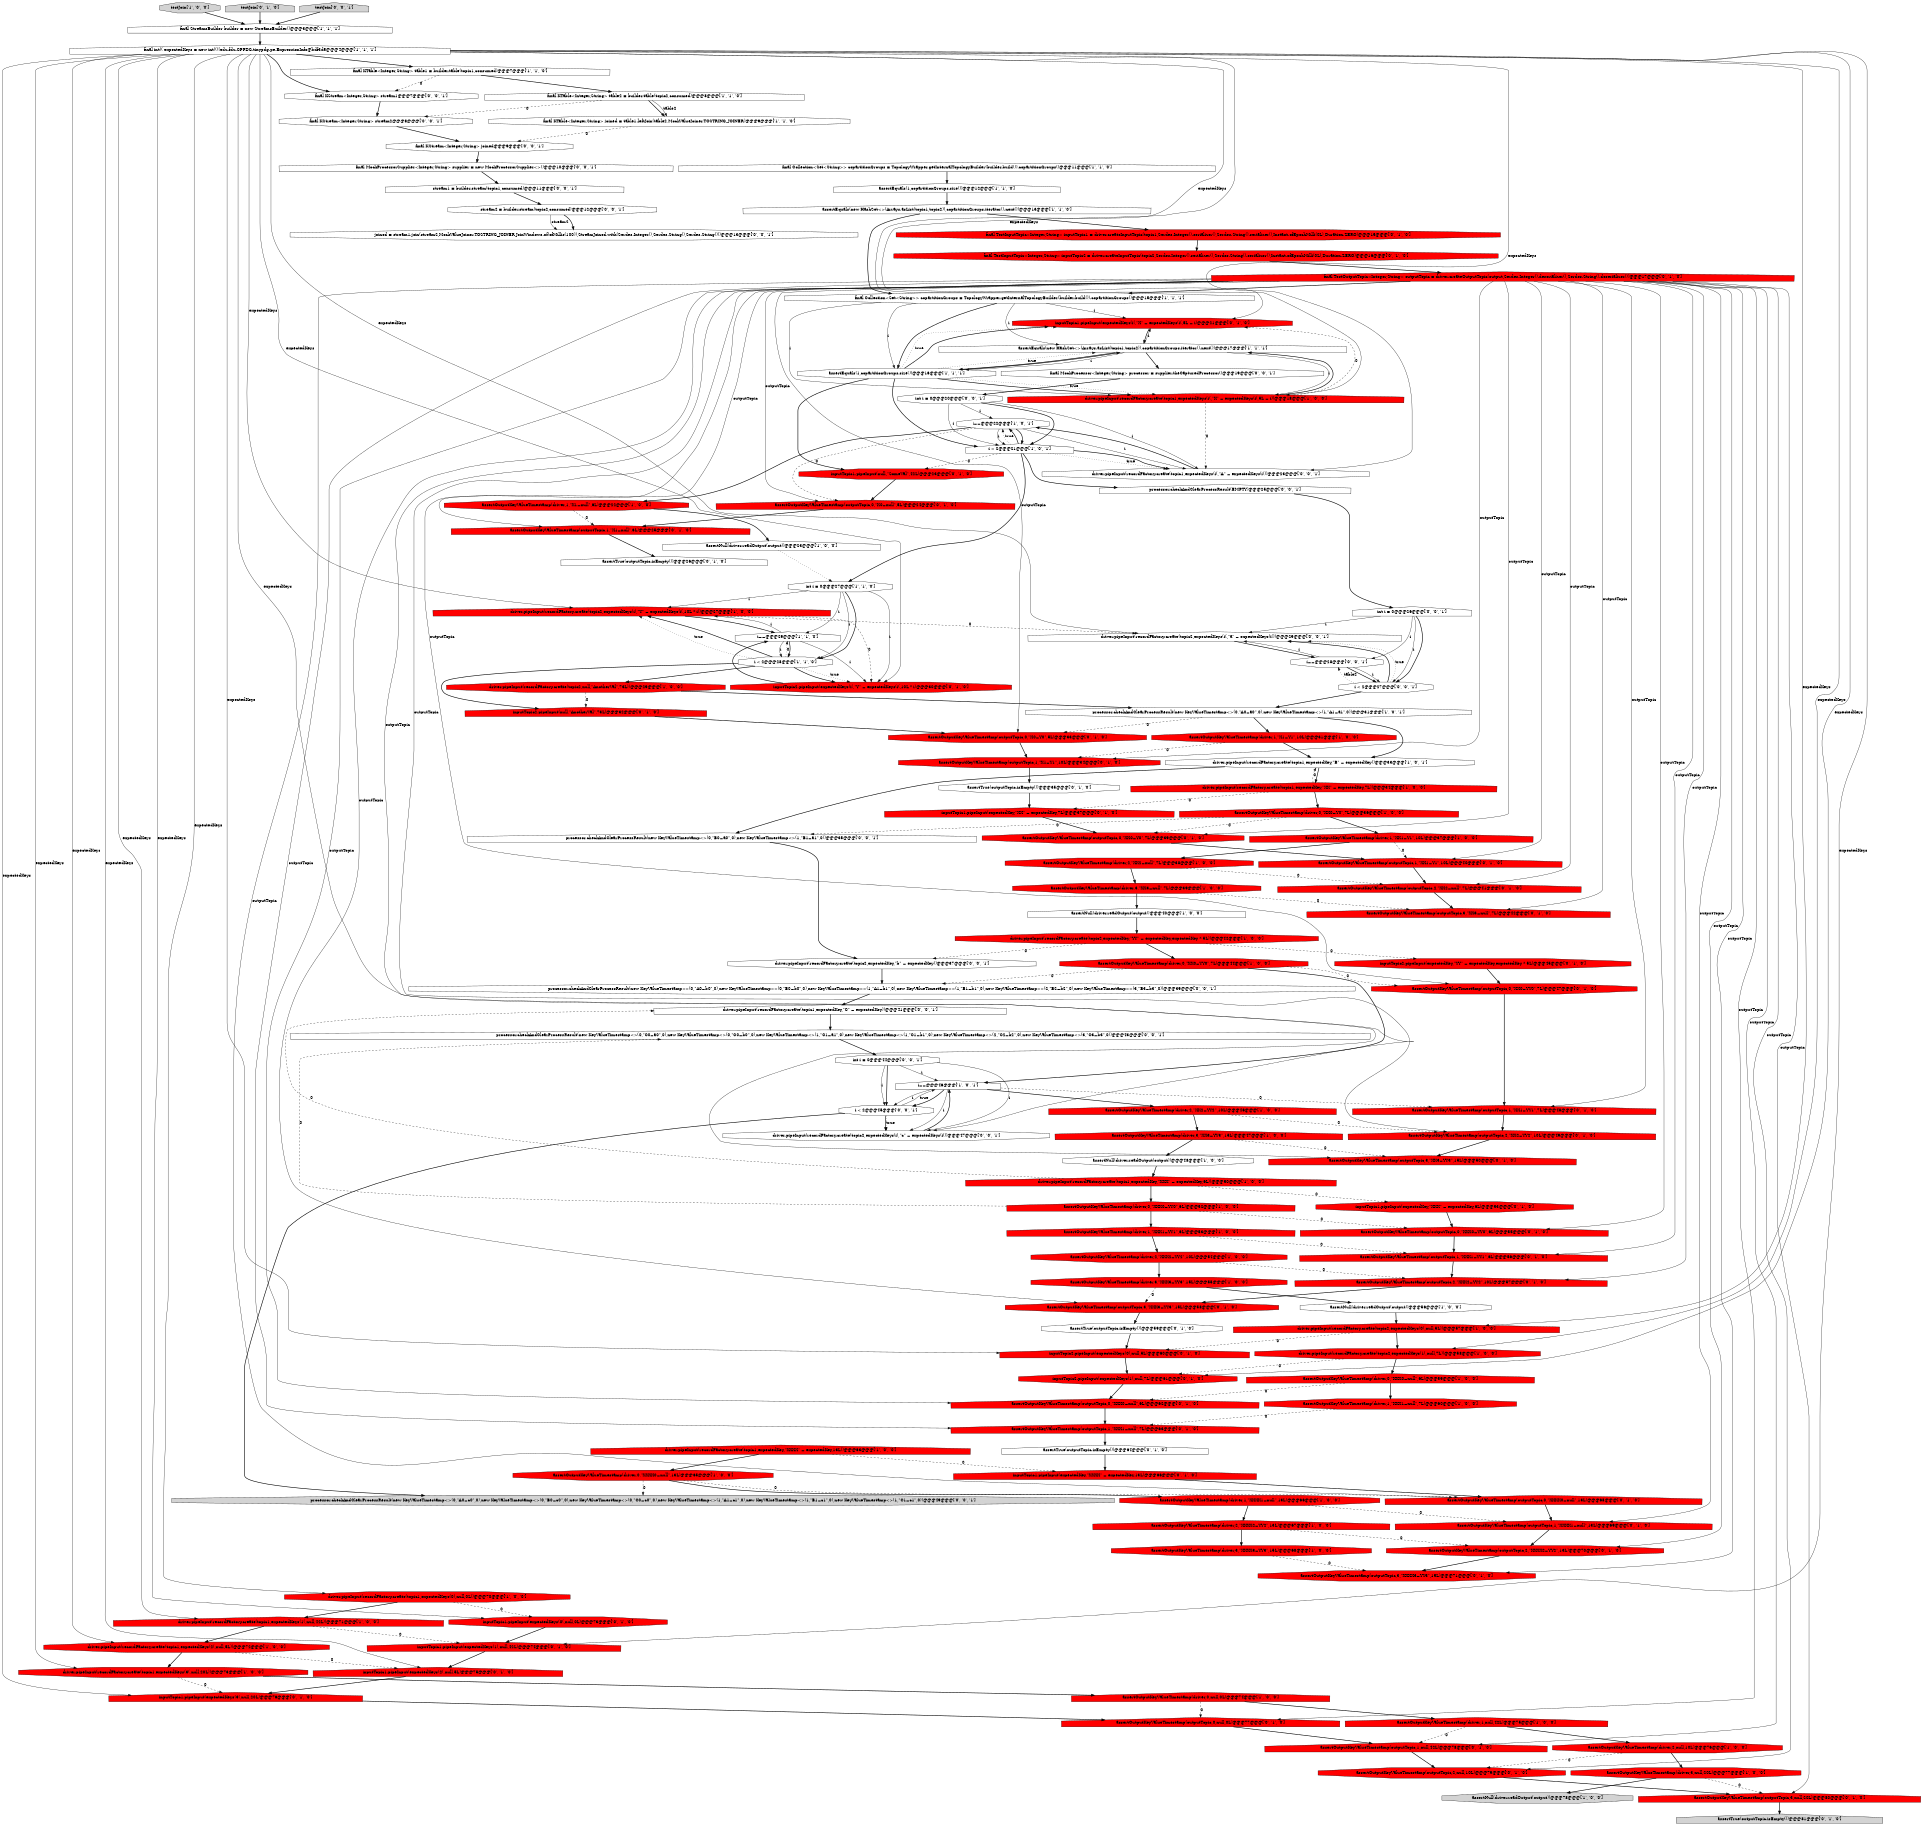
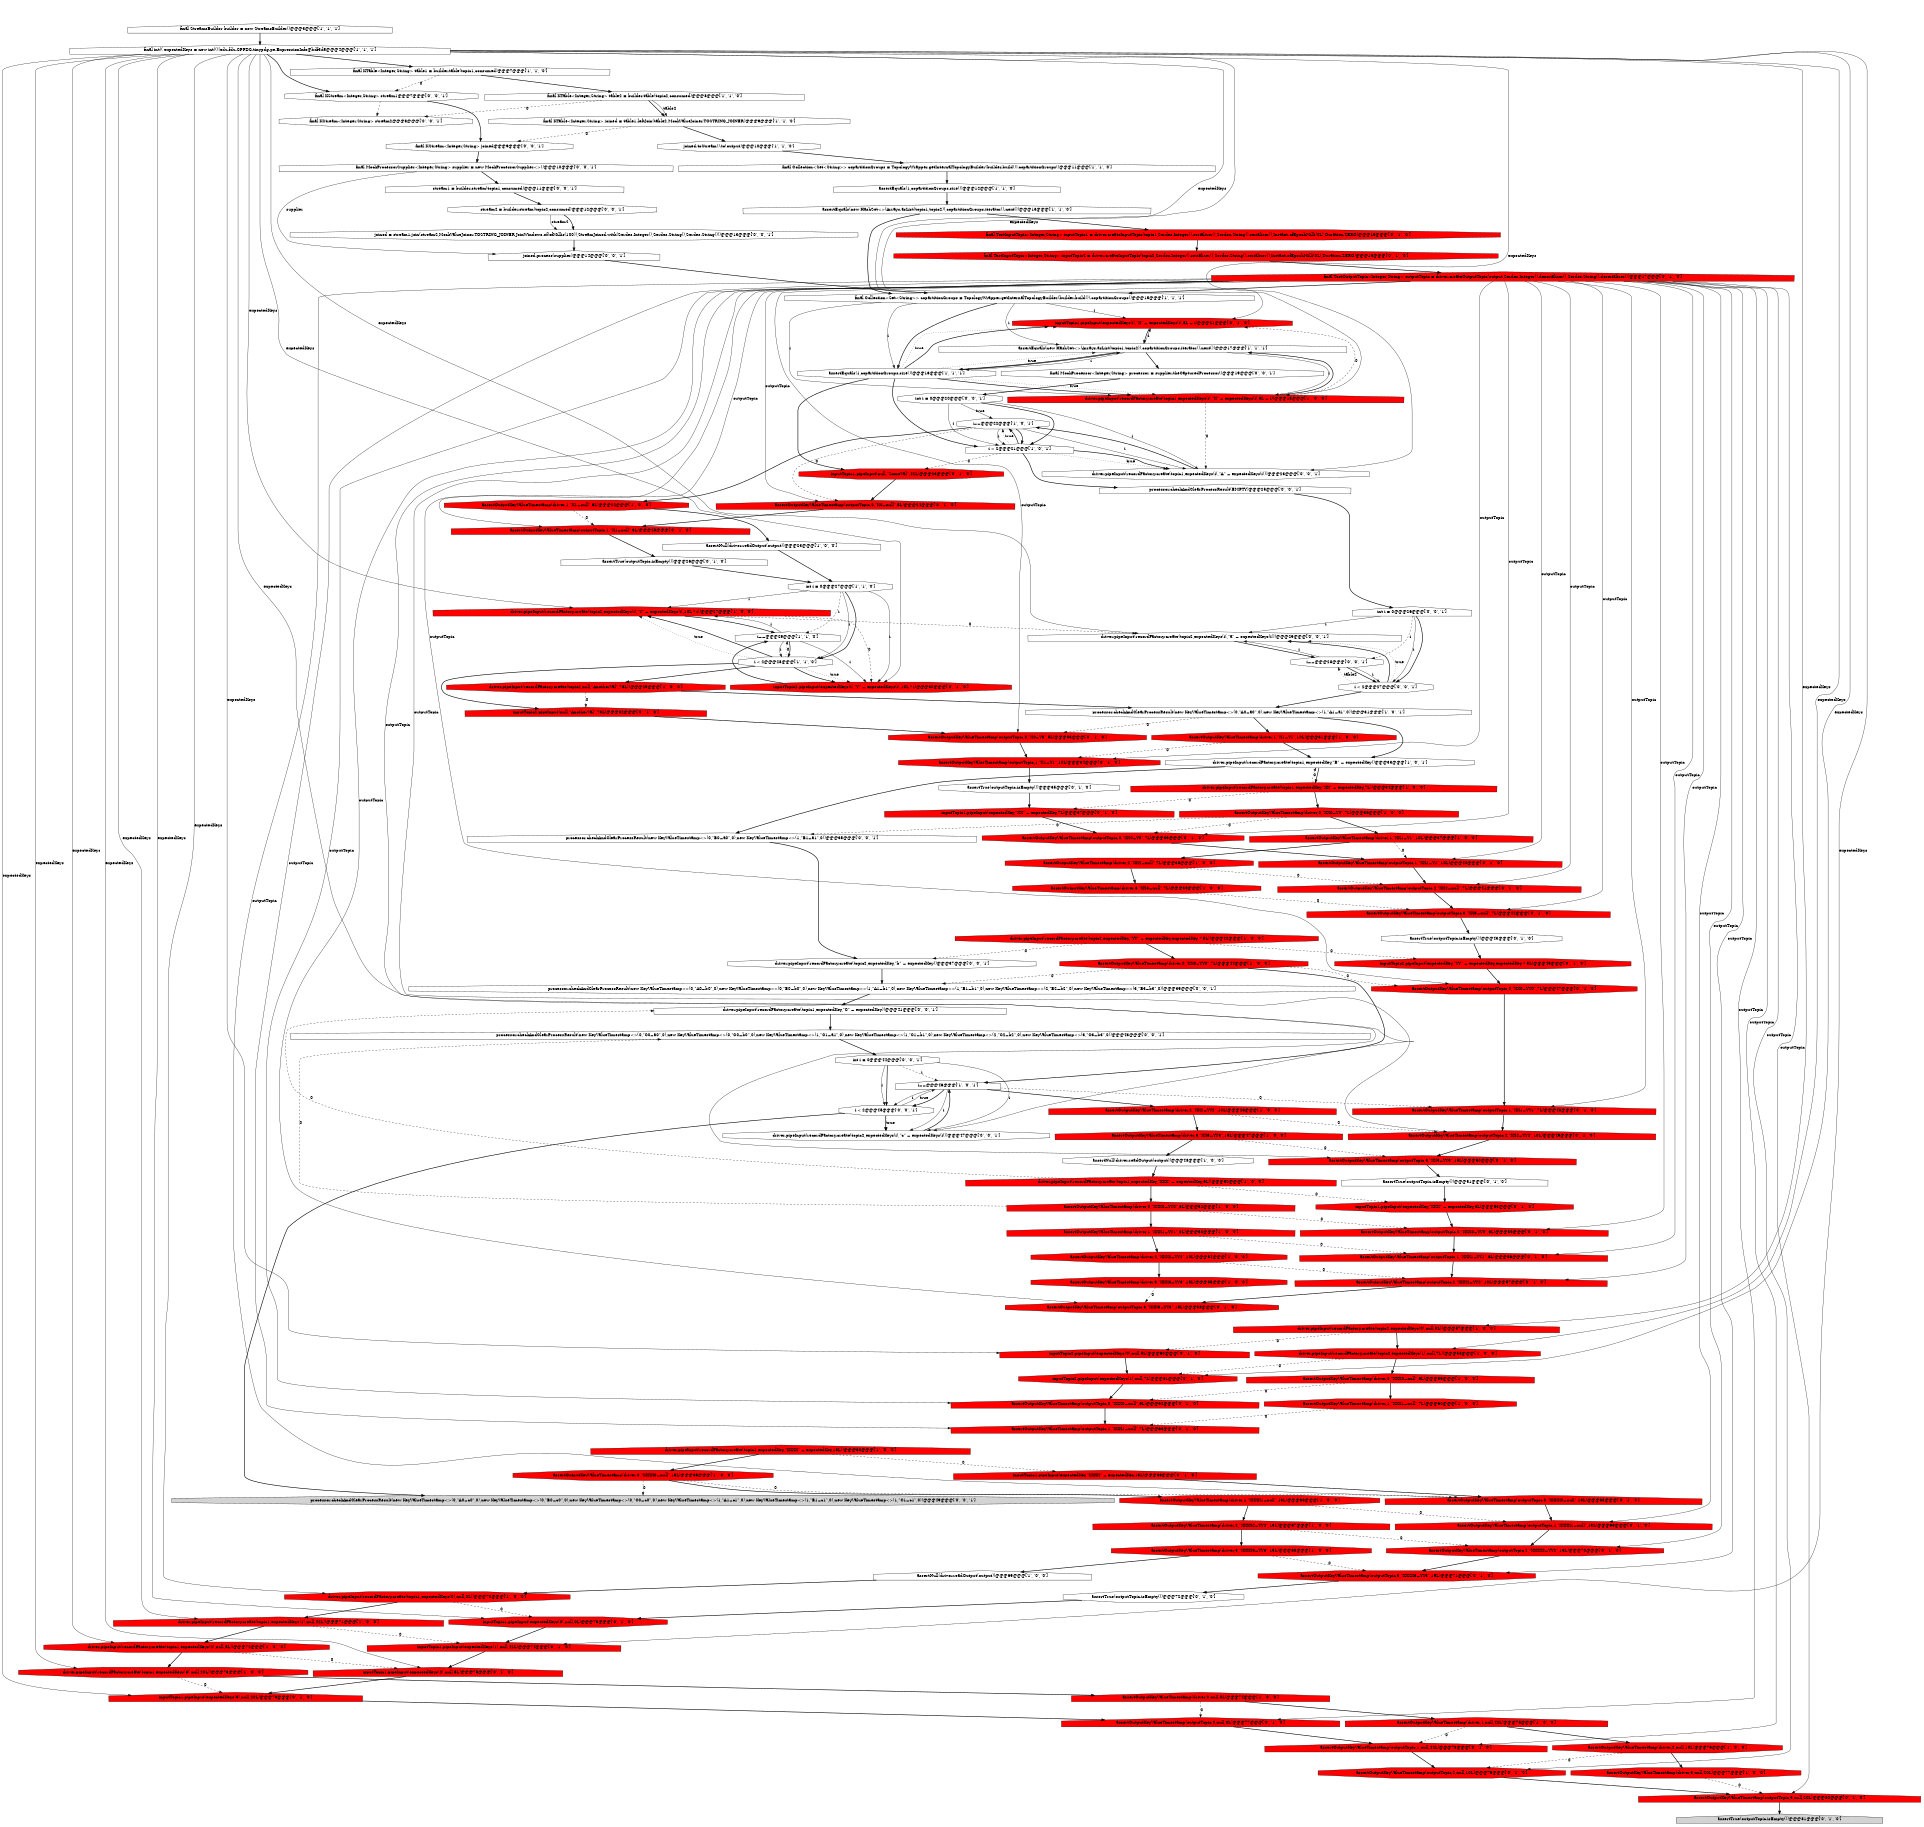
(190, 8) -> none
(260, 8) -> none
(334, 8) -> none
(379, 107) -> (379, 107)
(426, 134) -> (463, 109)
none -> (739, 146)
none -> (574, 256)
(980, 411) -> (980, 411)
(965, 542) -> (750, 574)
(804, 565) -> (804, 565)
(833, 617) -> (833, 617)
(1402, 644) -> (1402, 644)
(1137, 913) -> none
none -> (1472, 939)
(917, 1073) -> (917, 1073)
none -> (1445, 1182)
(1396, 1308) -> none
(1132, 1329) -> none
(1105, 1450) -> none
none -> (983, 1576)
none -> (1154, 1597)
(1537, 1798) -> none
